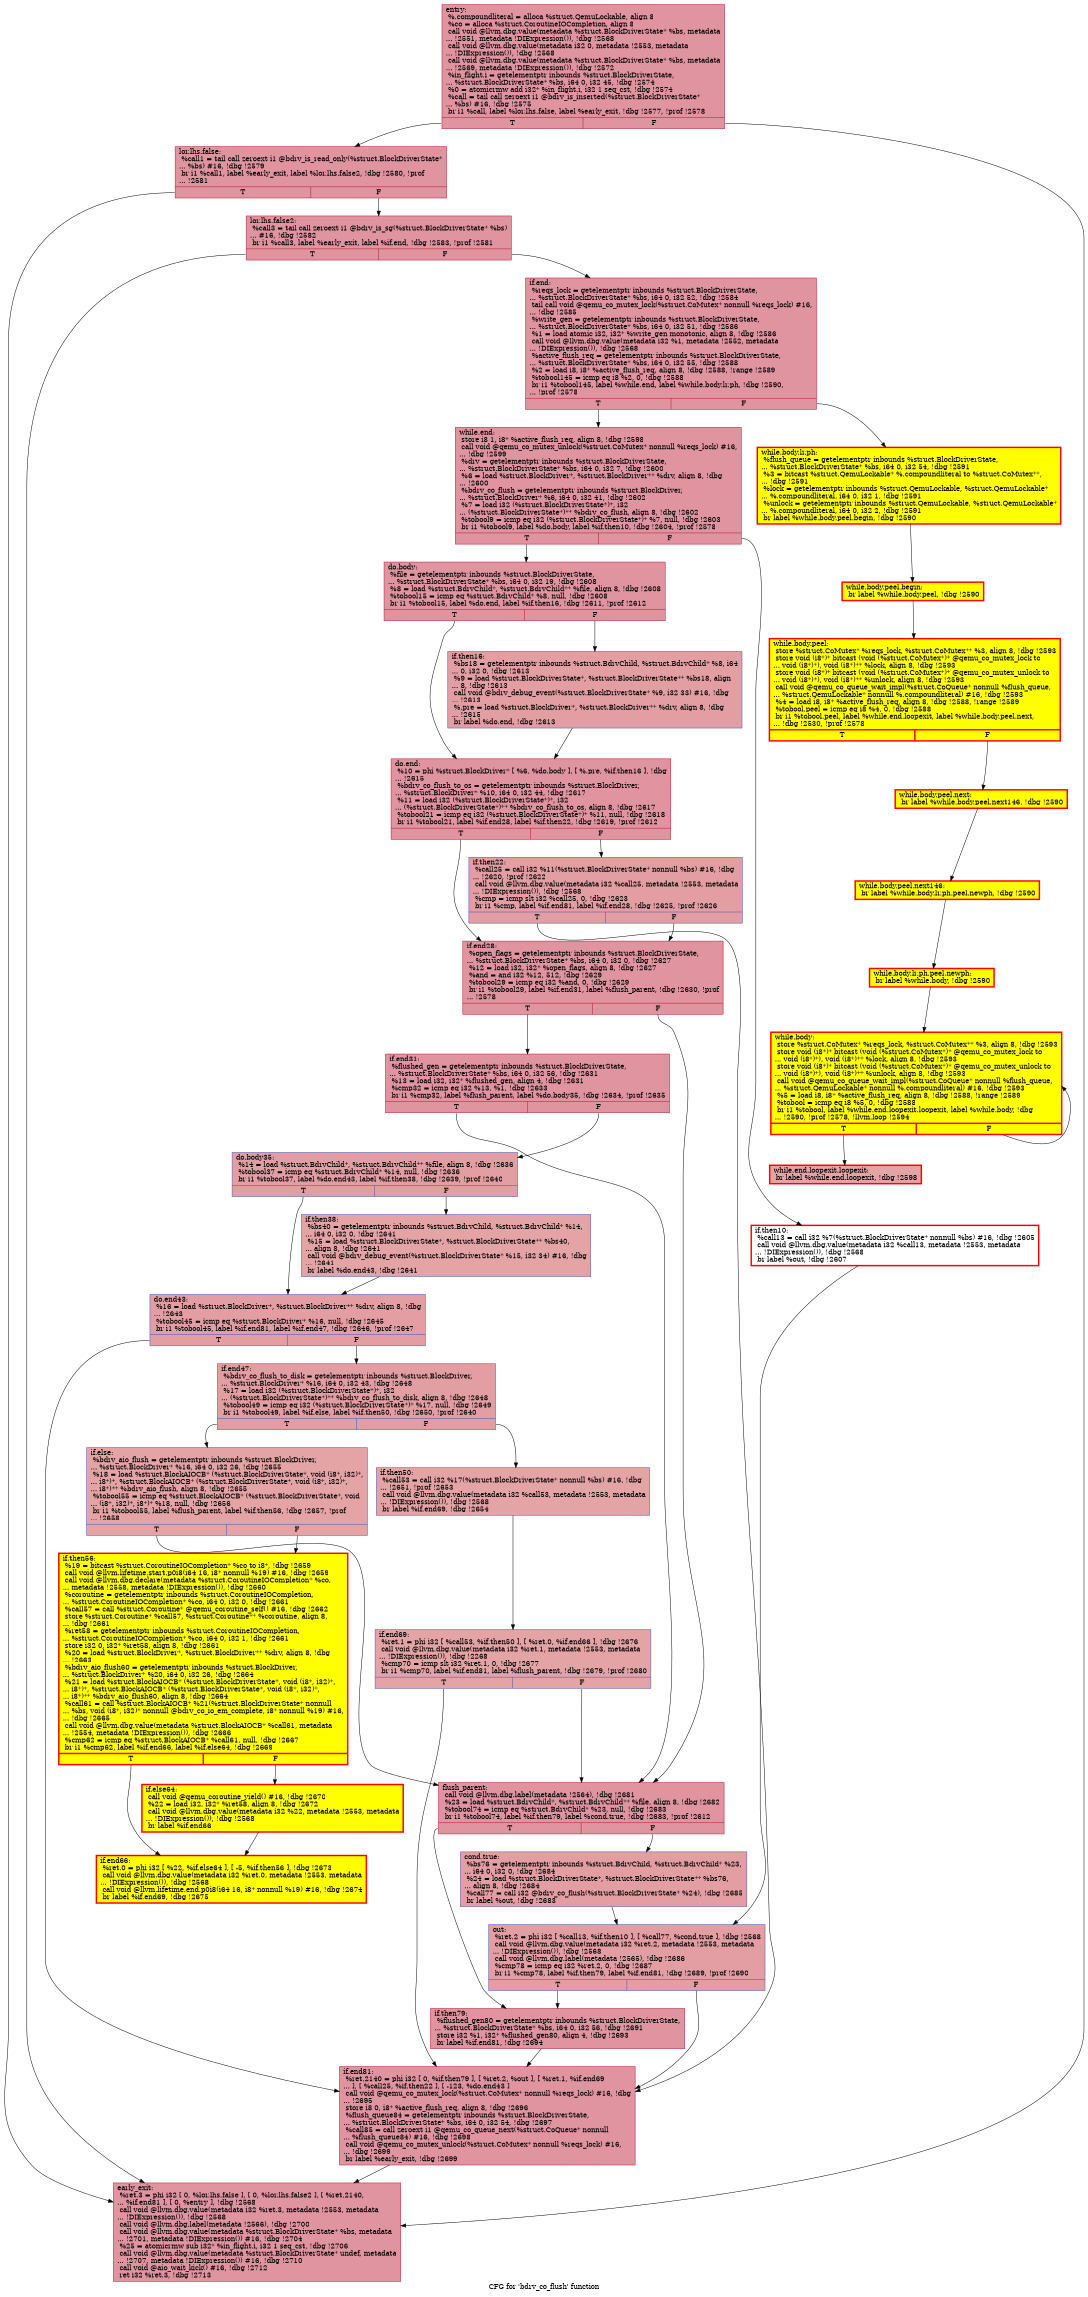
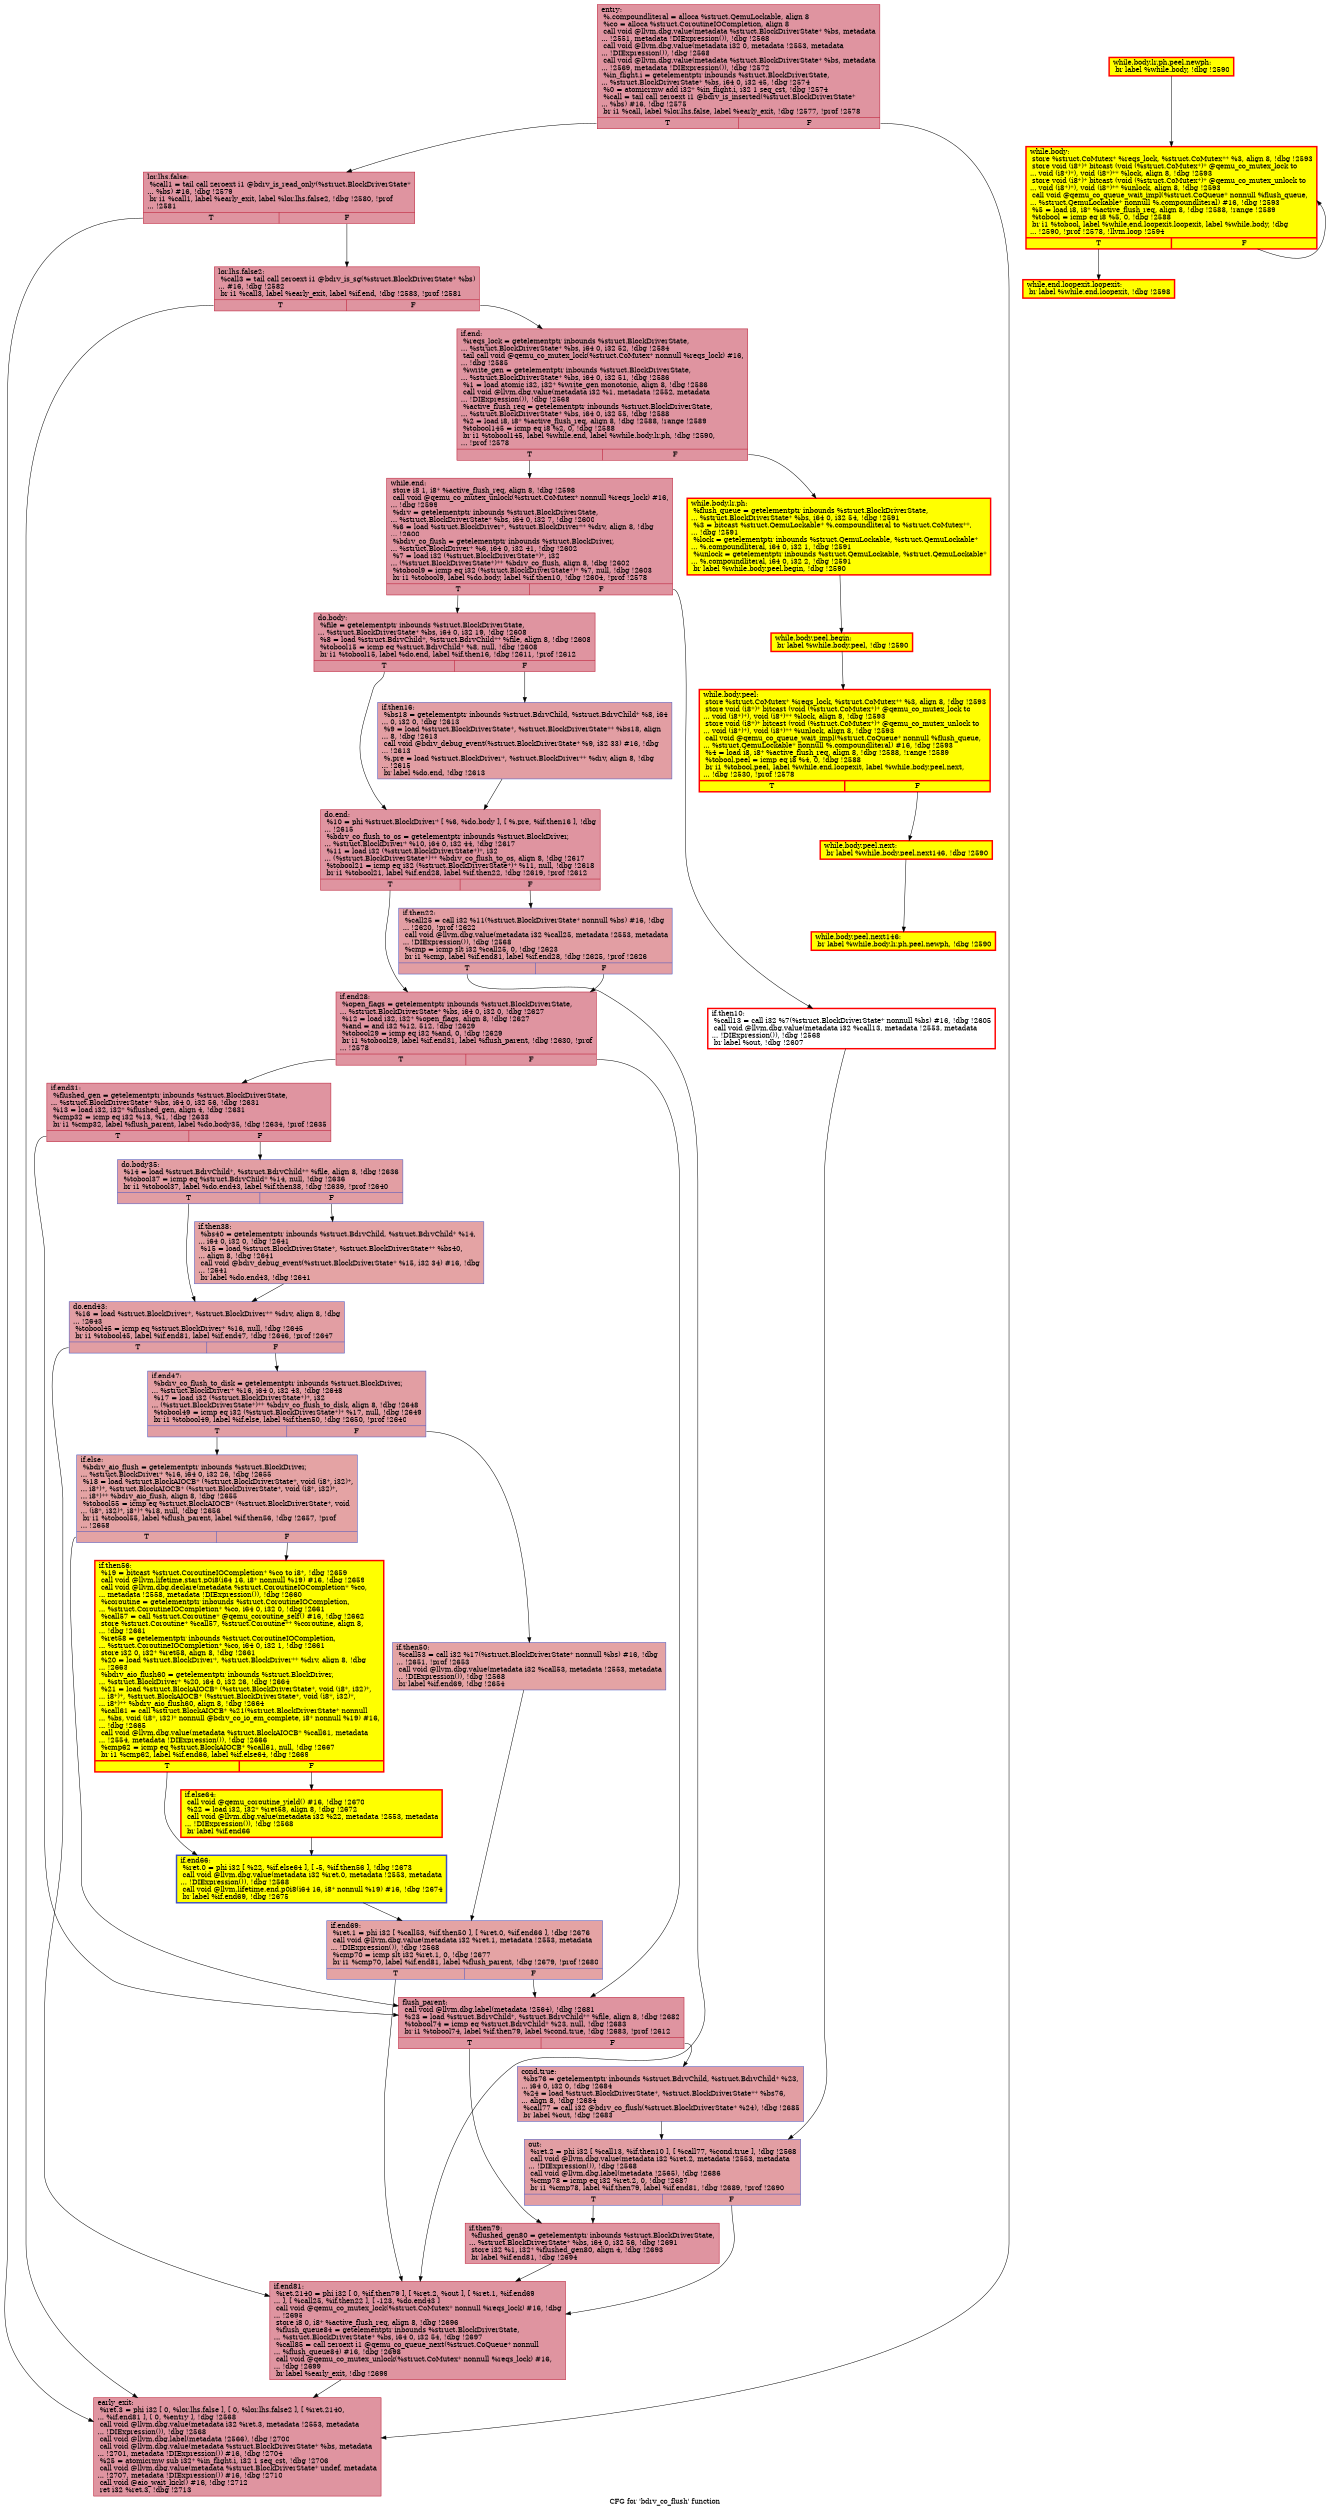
(940, 932) -> none
(846, 1174) -> (1099, 289)
(433, 1657) -> (385, 1948)
(231, 1879) -> (312, 1879)
none -> (380, 1911)
